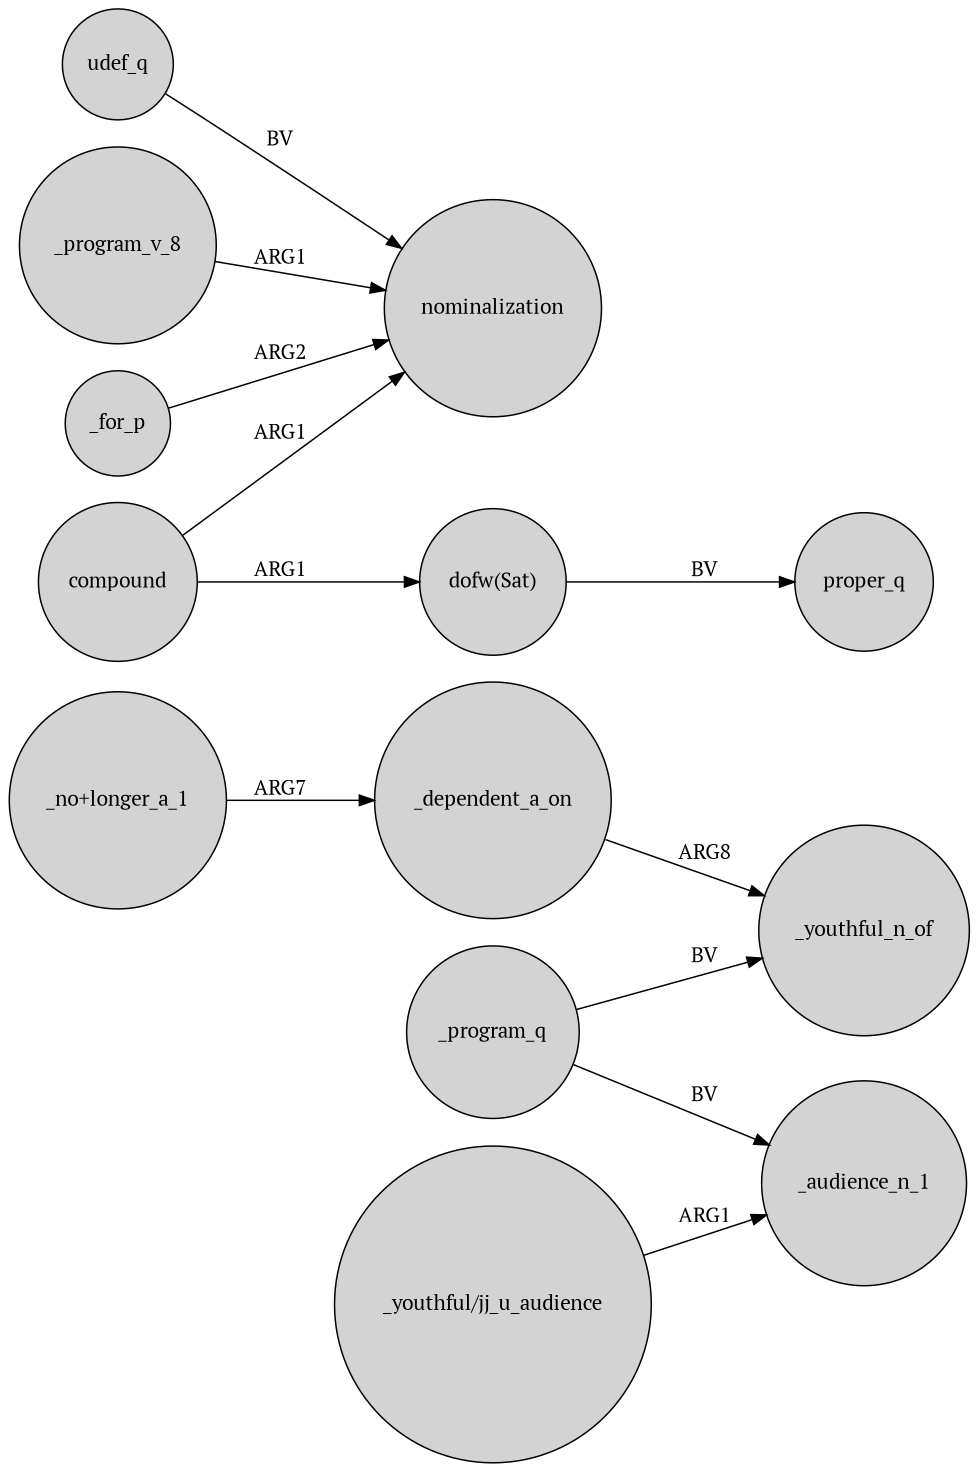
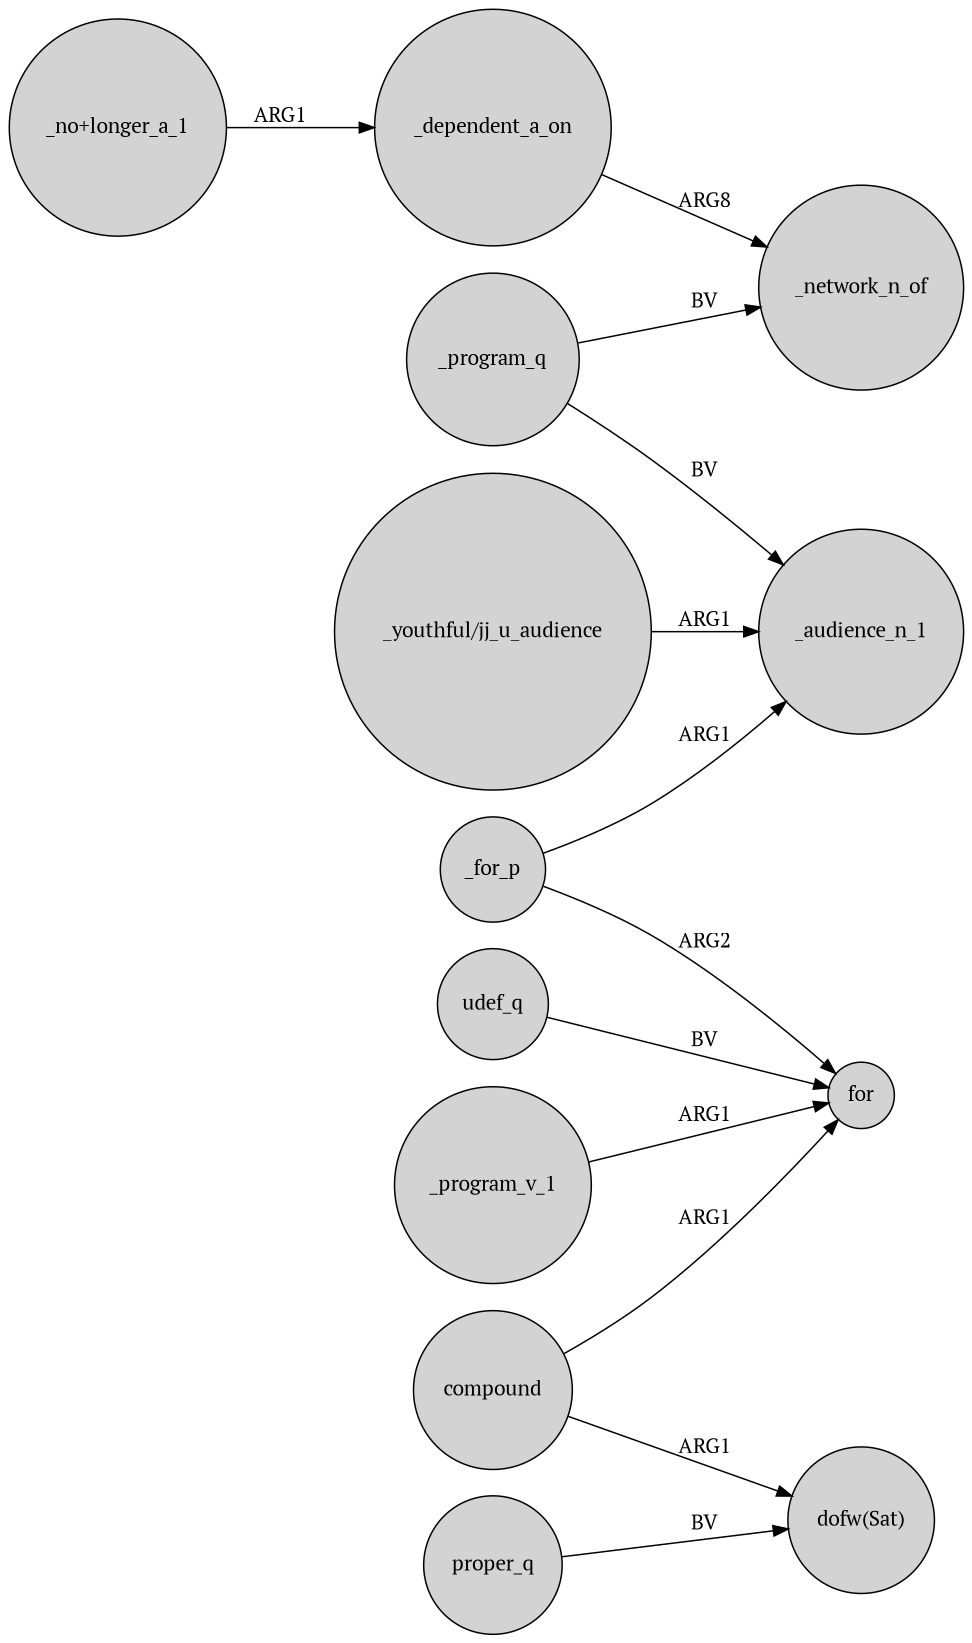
(118, 245) -> (493, 1185)
(493, 308) -> (861, 1095)
(673, 582) -> (668, 1544)
(281, 789) -> (281, 116)
none -> (666, 794)
(864, 930) -> (861, 288)
